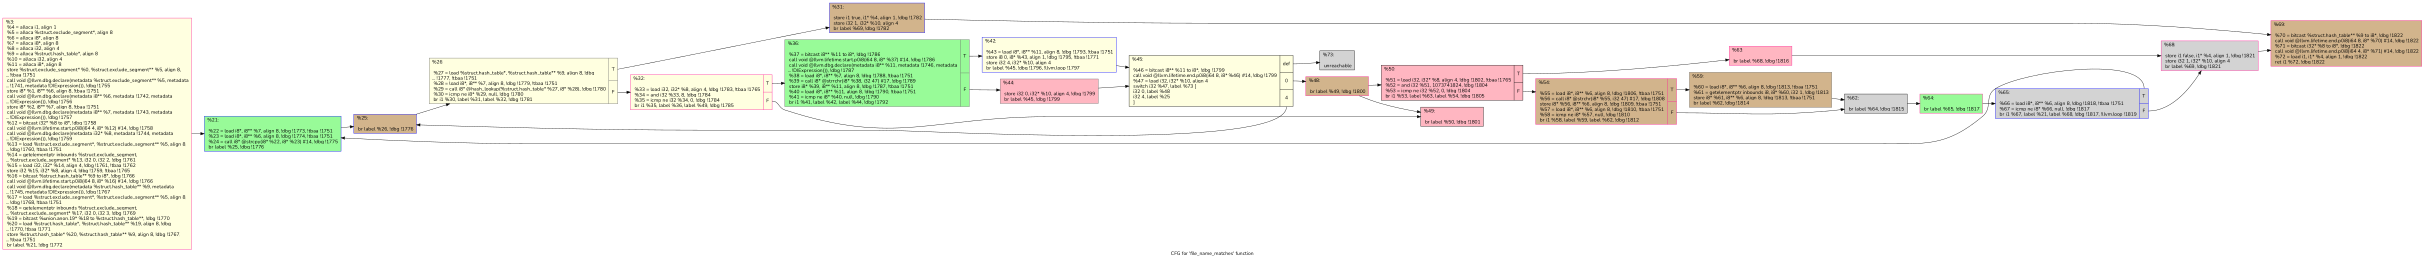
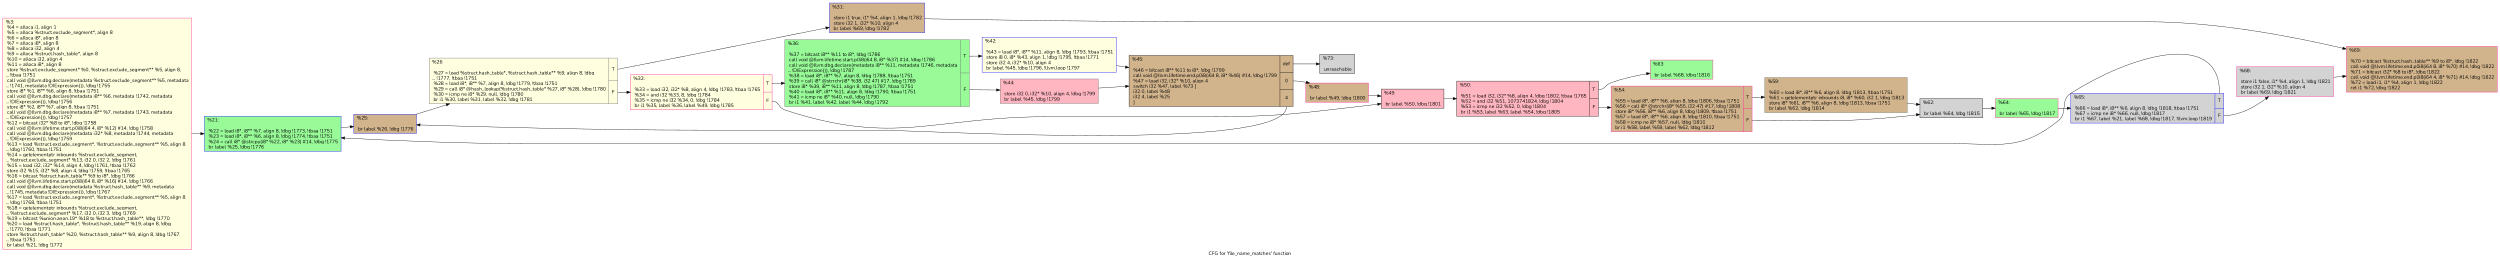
(1761, 56) -> (1682, 70)
(1975, 56) -> none
(1211, 81) -> (1211, 81)
(1373, 85) -> (1449, 99)
